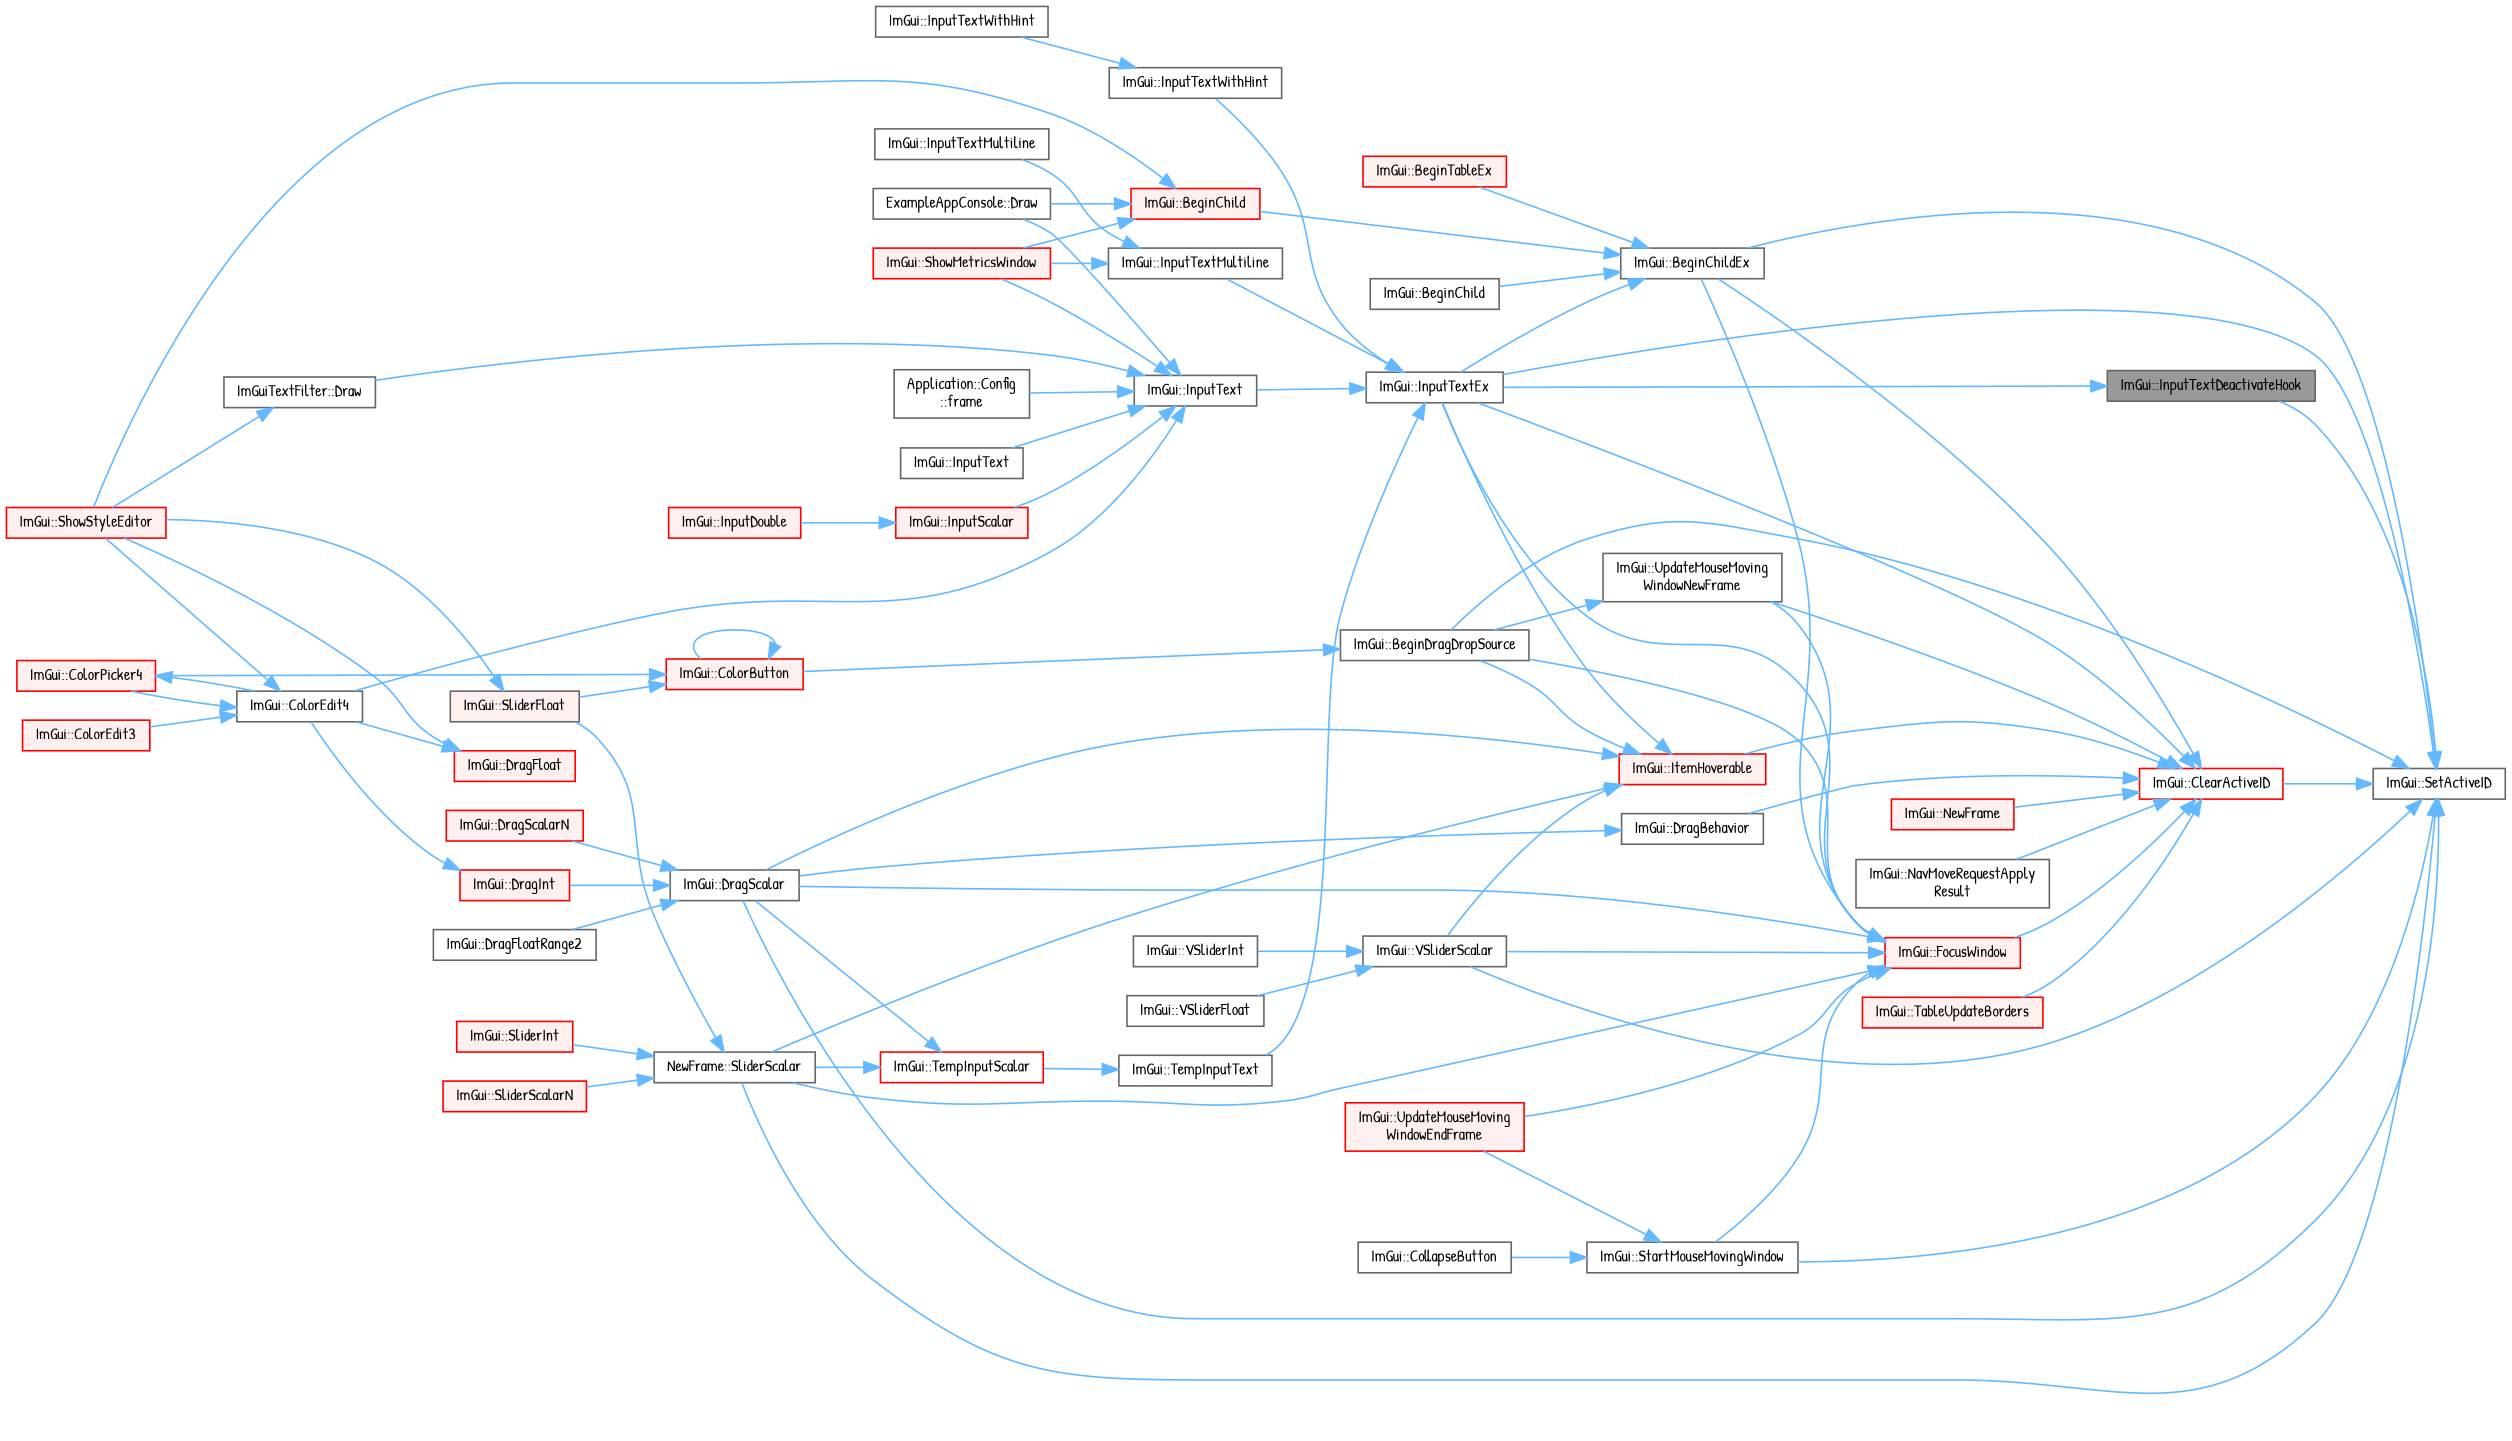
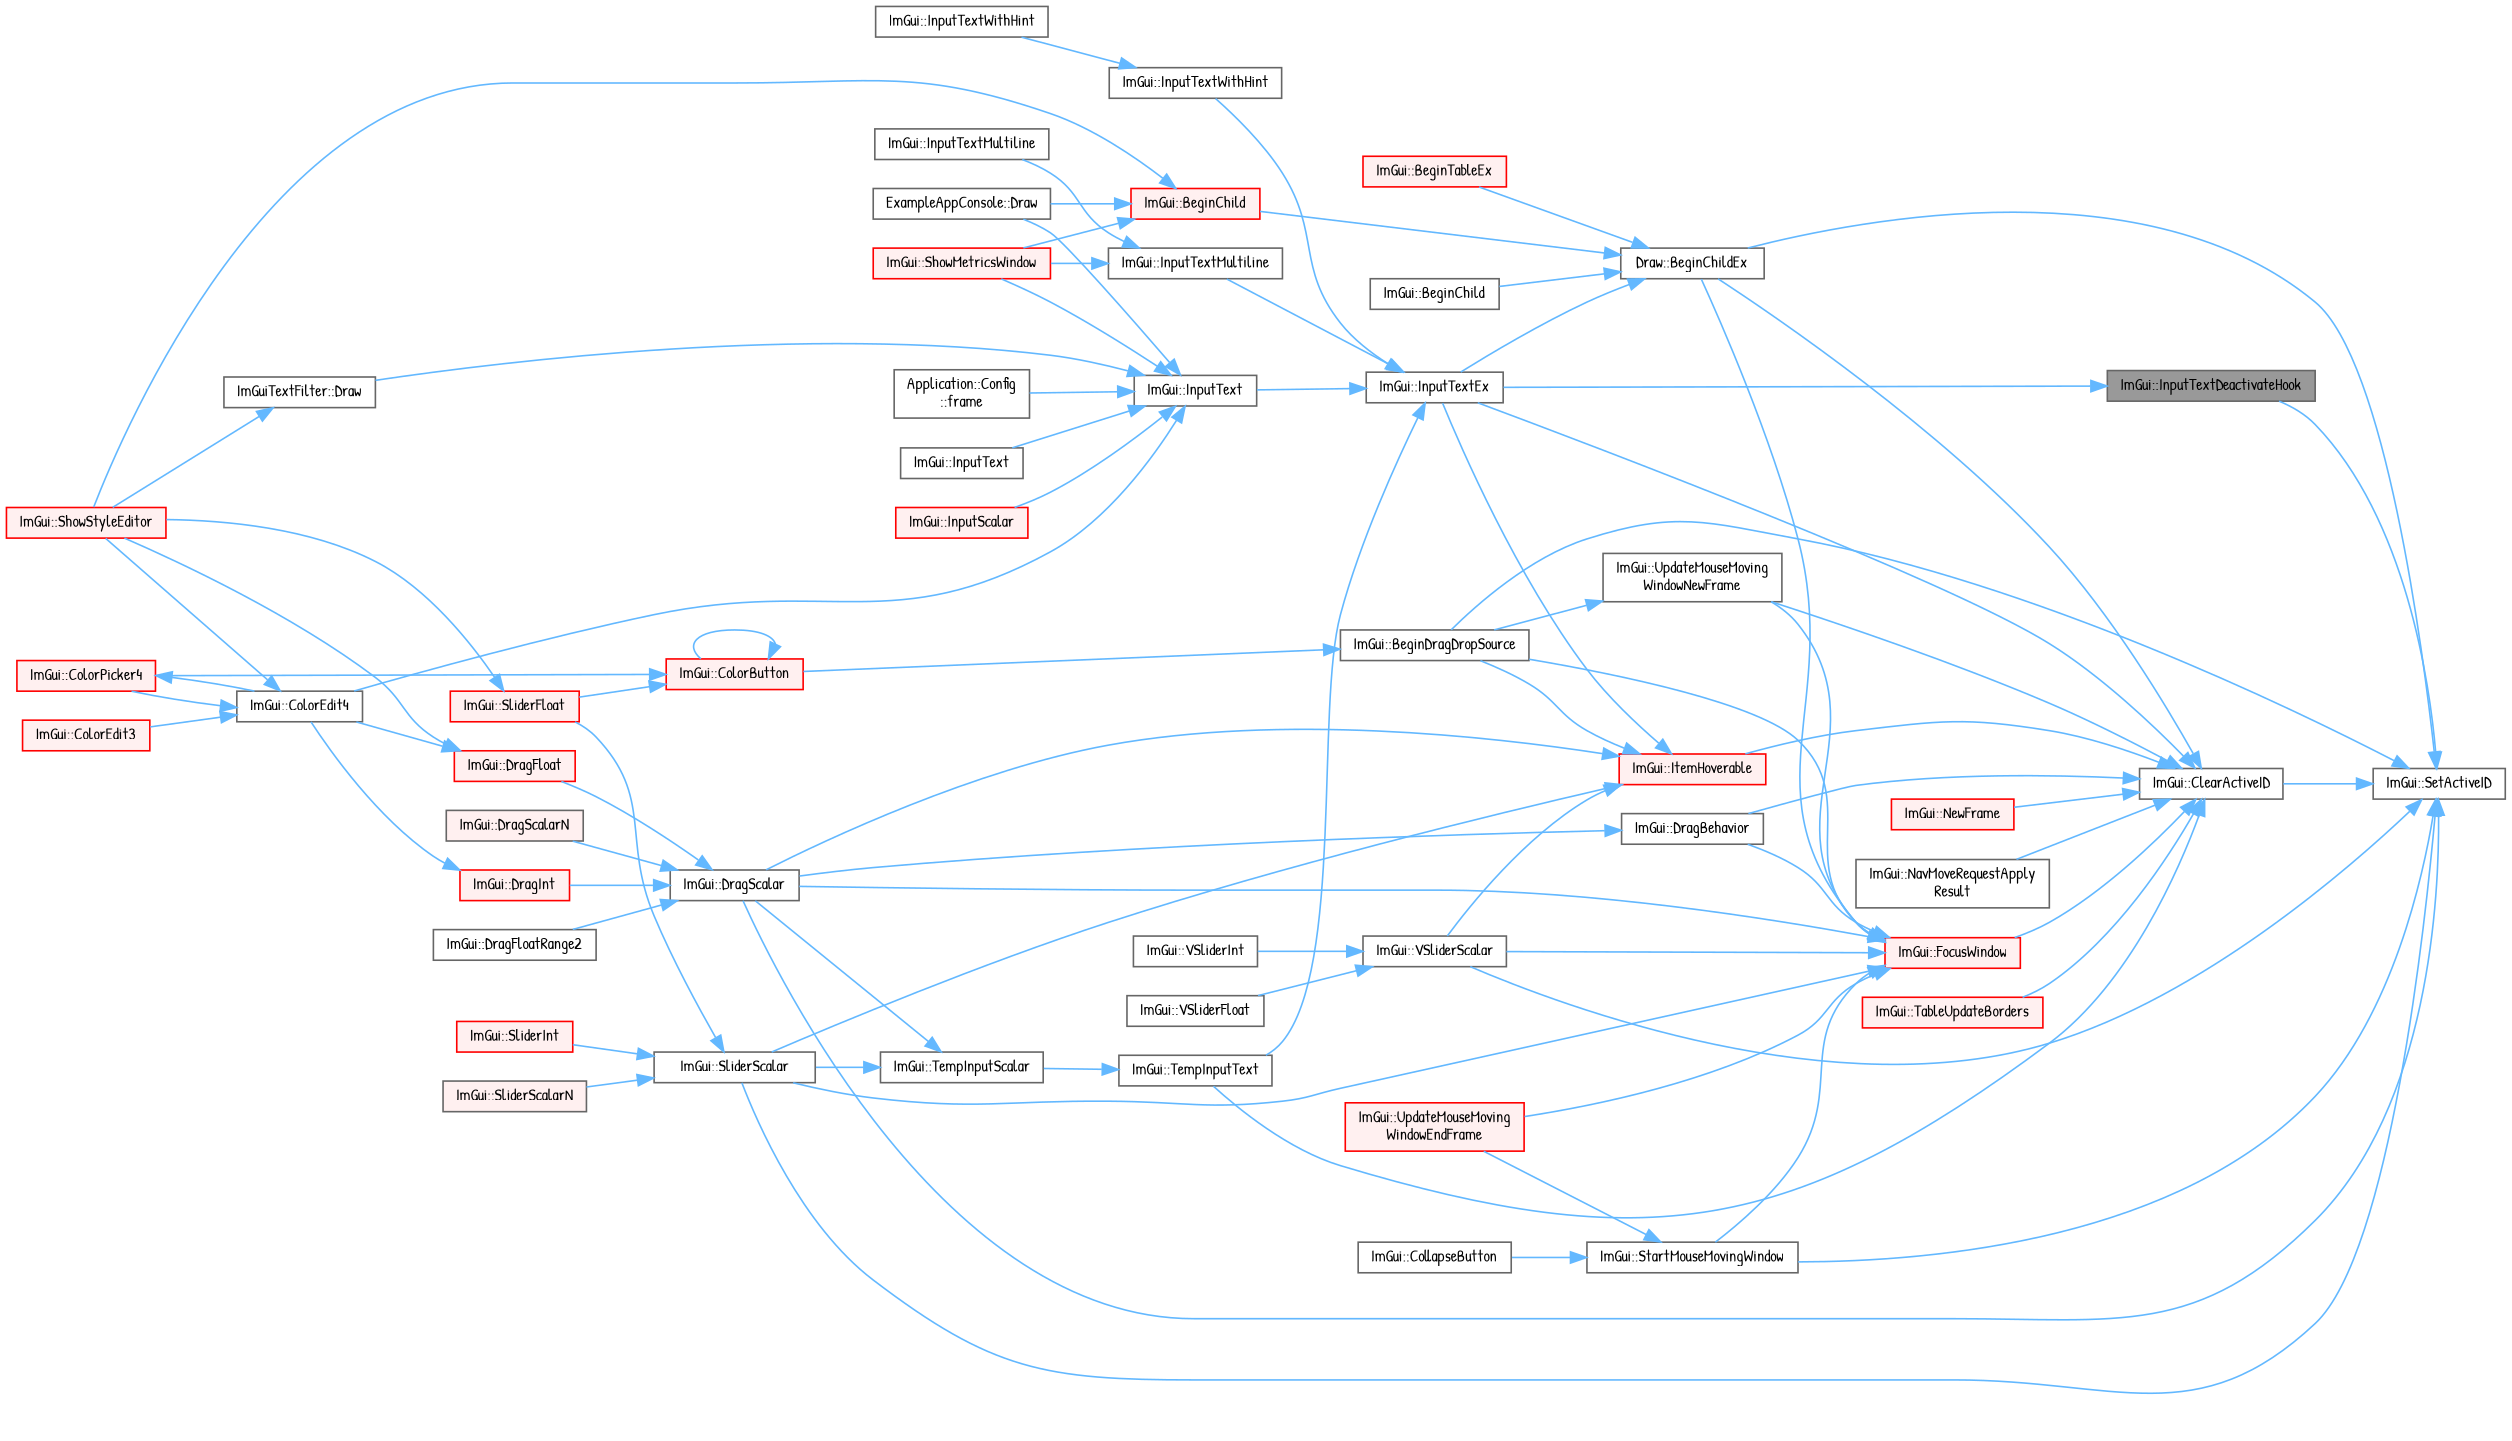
(1692, 263) -> (1692, 263)
(2120, 312) -> none
(735, 523) -> none
(1702, 645) -> (1816, 882)
(515, 706) -> (515, 706)
(2211, 784) -> (2211, 784)
none -> (622, 811)
(515, 826) -> (515, 826)
(735, 1067) -> (735, 1067)
(962, 1067) -> (962, 1067)
(515, 1096) -> (515, 1096)
none -> (1802, 1186)
